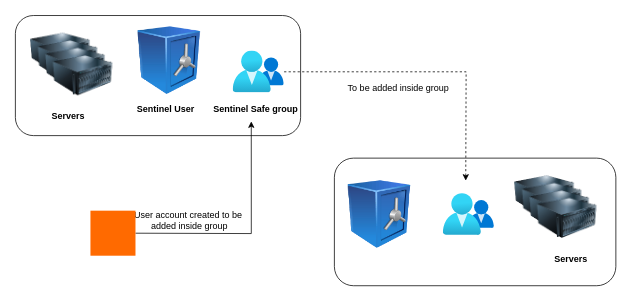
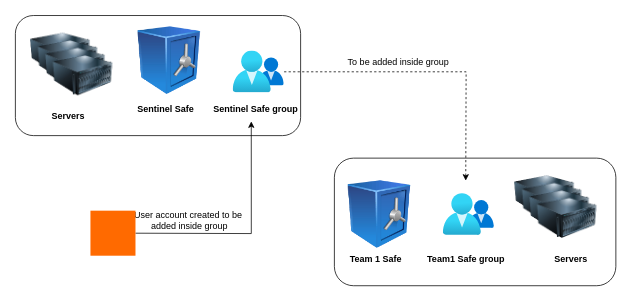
(398, 88) -> (398, 62)
(166, 109) -> (166, 109)
none -> (375, 259)
none -> (465, 259)
